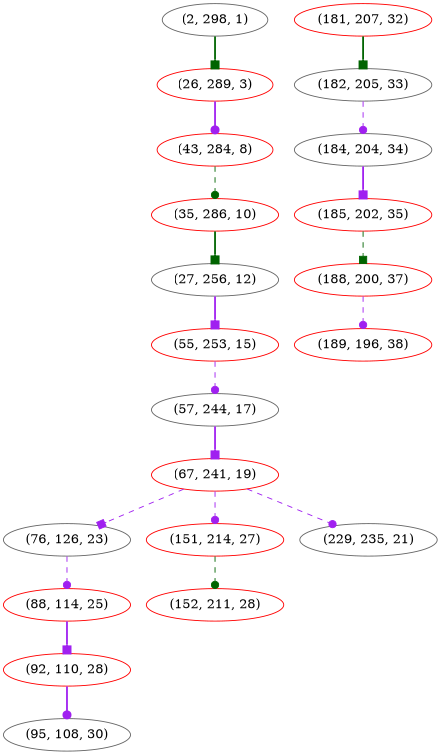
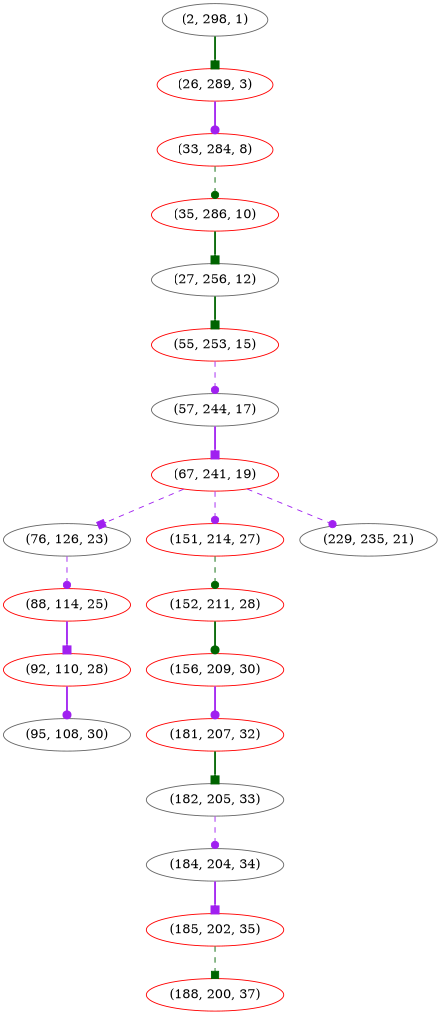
(215, 150) -> (215, 150)
(215, 308) -> (215, 308)
(363, 345) -> none
none -> (215, 670)
